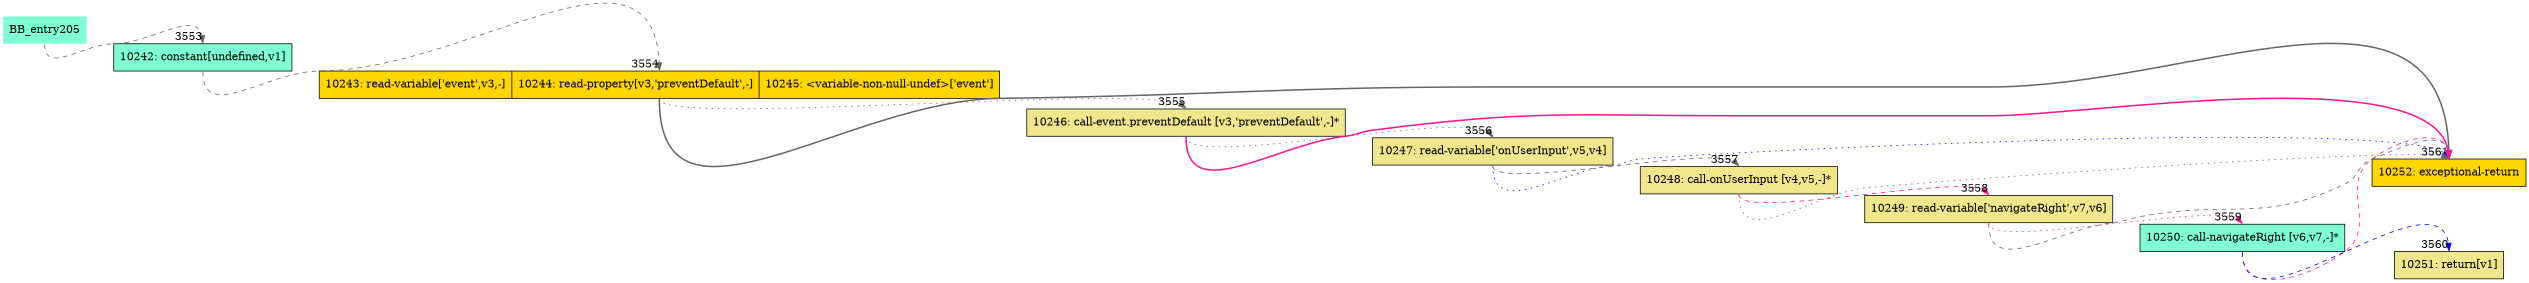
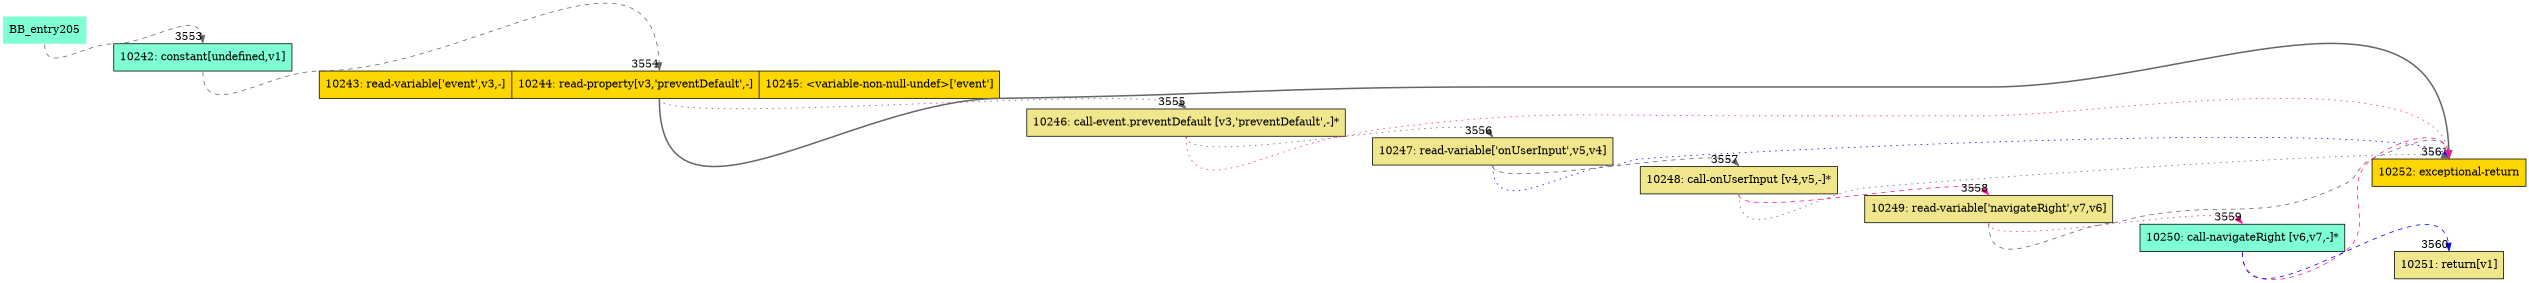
(1812, 116) -> (1812, 116)
